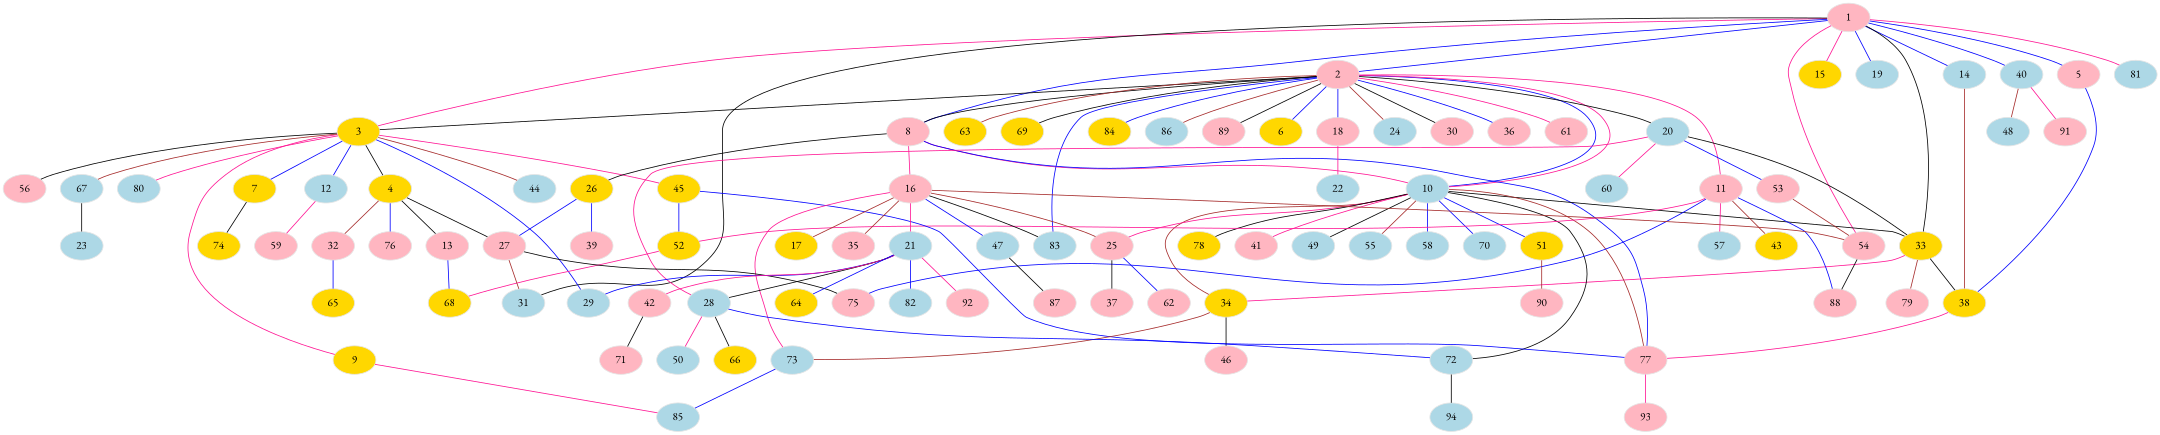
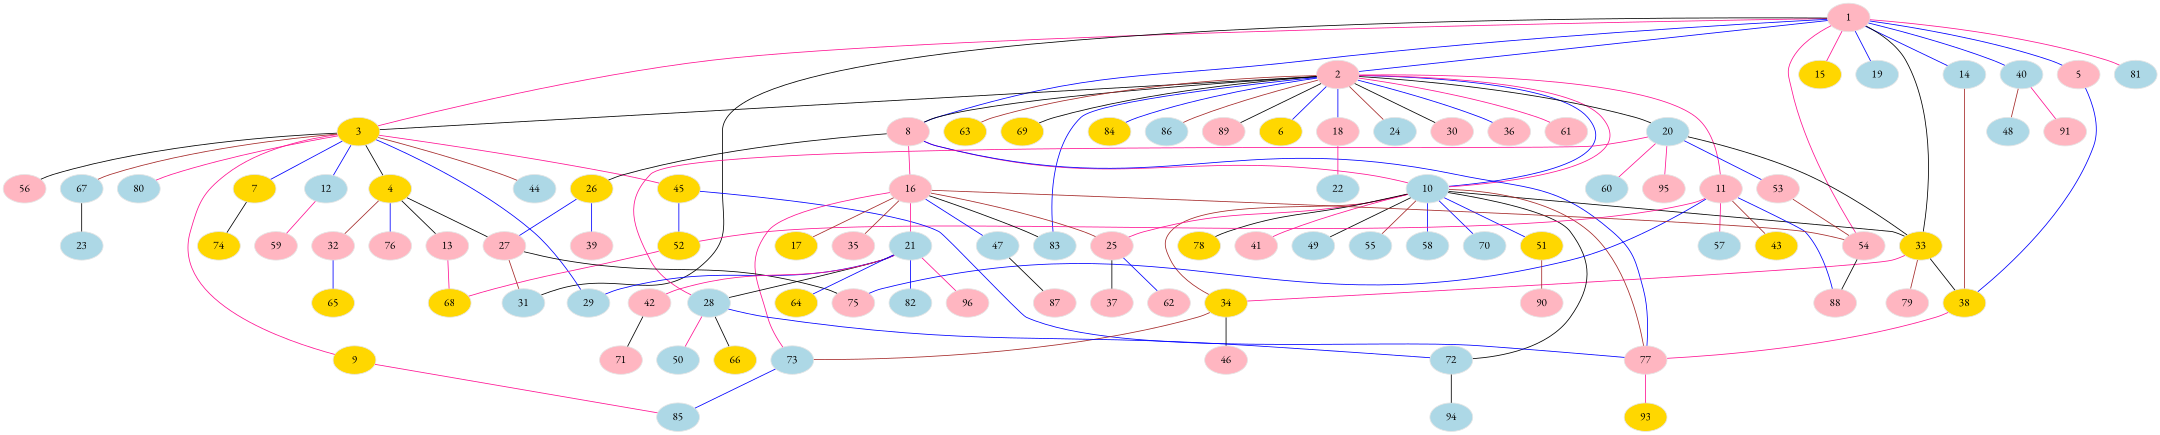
none -> (1664, 189)
(448, 274) -> (448, 274)
(968, 303) -> (968, 303)
(1646, 417) -> (1646, 417)
